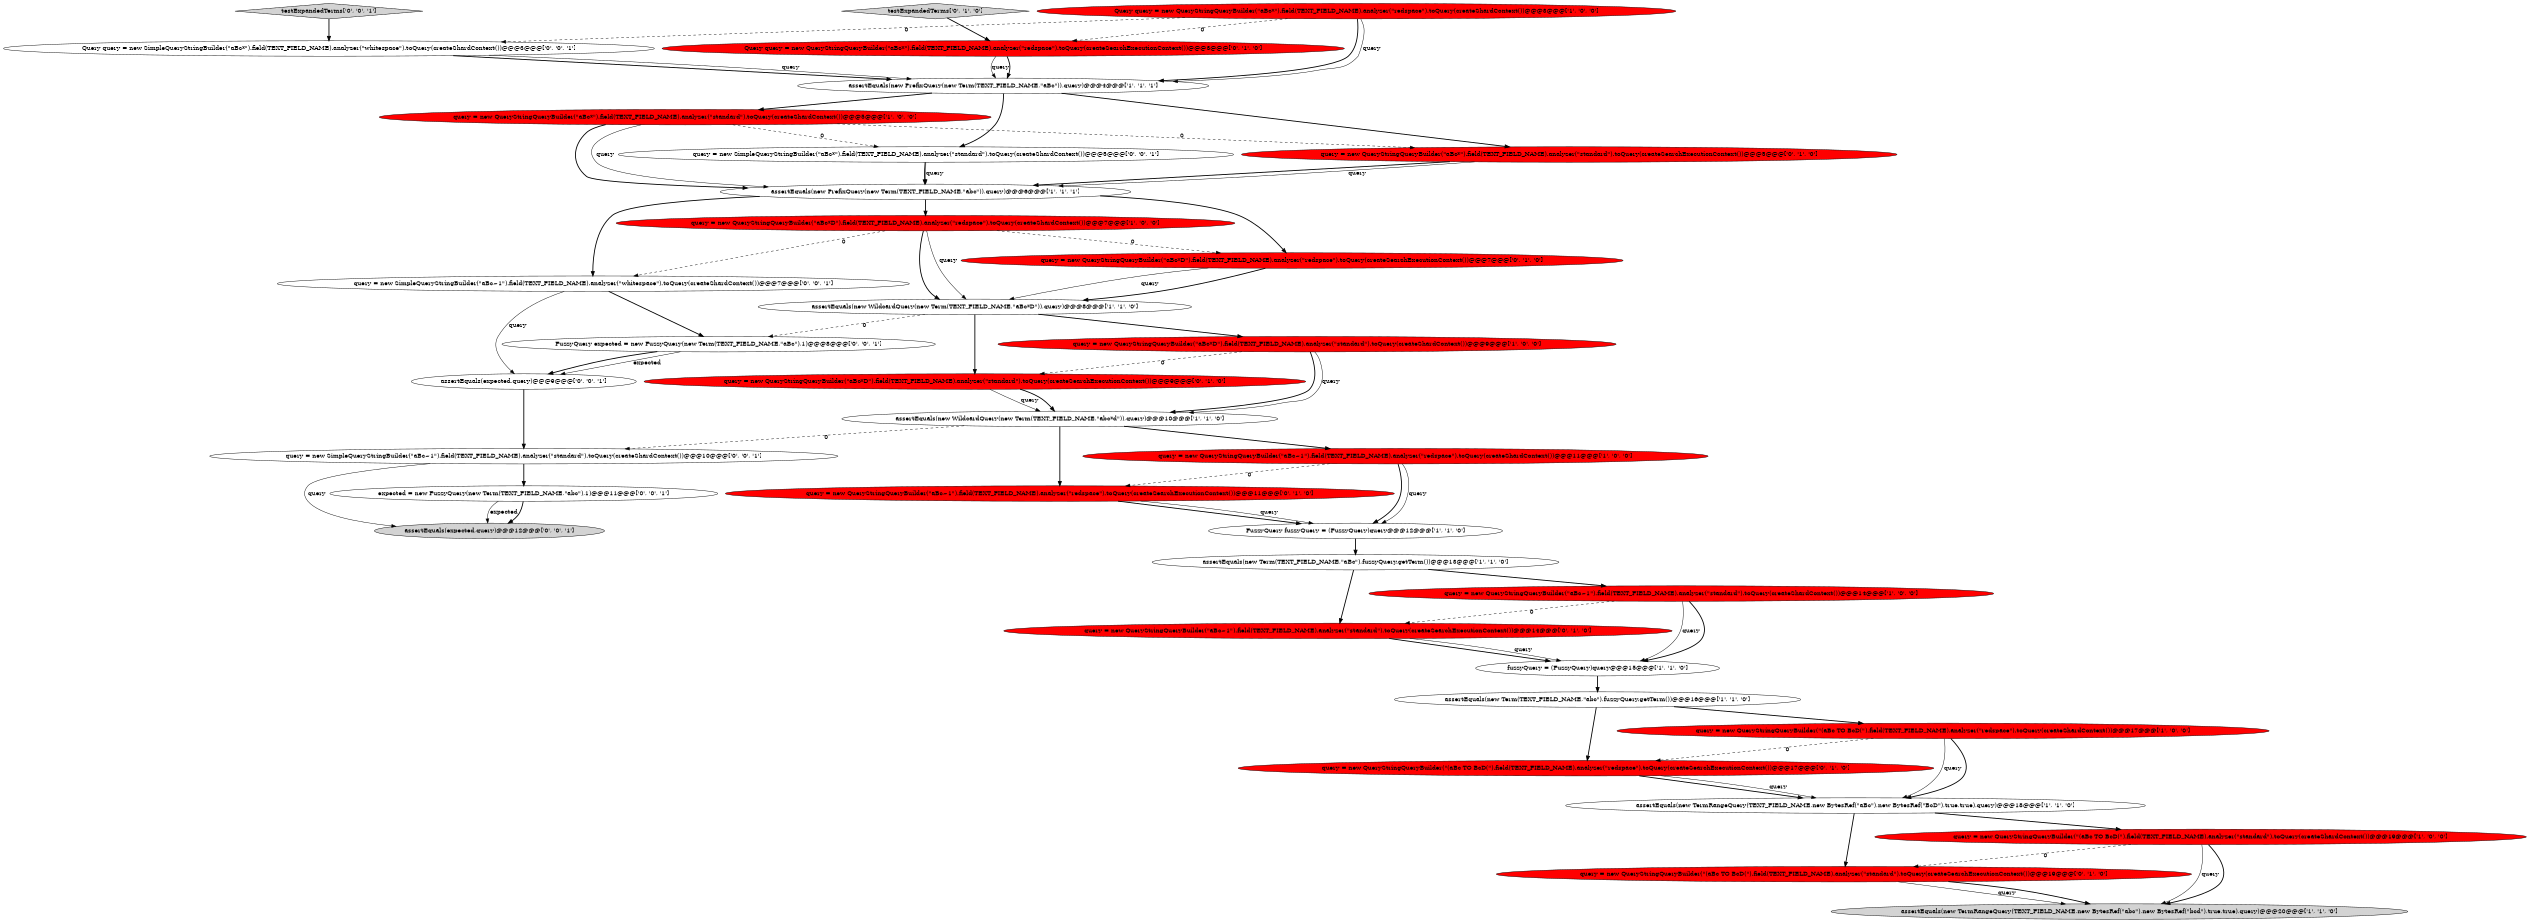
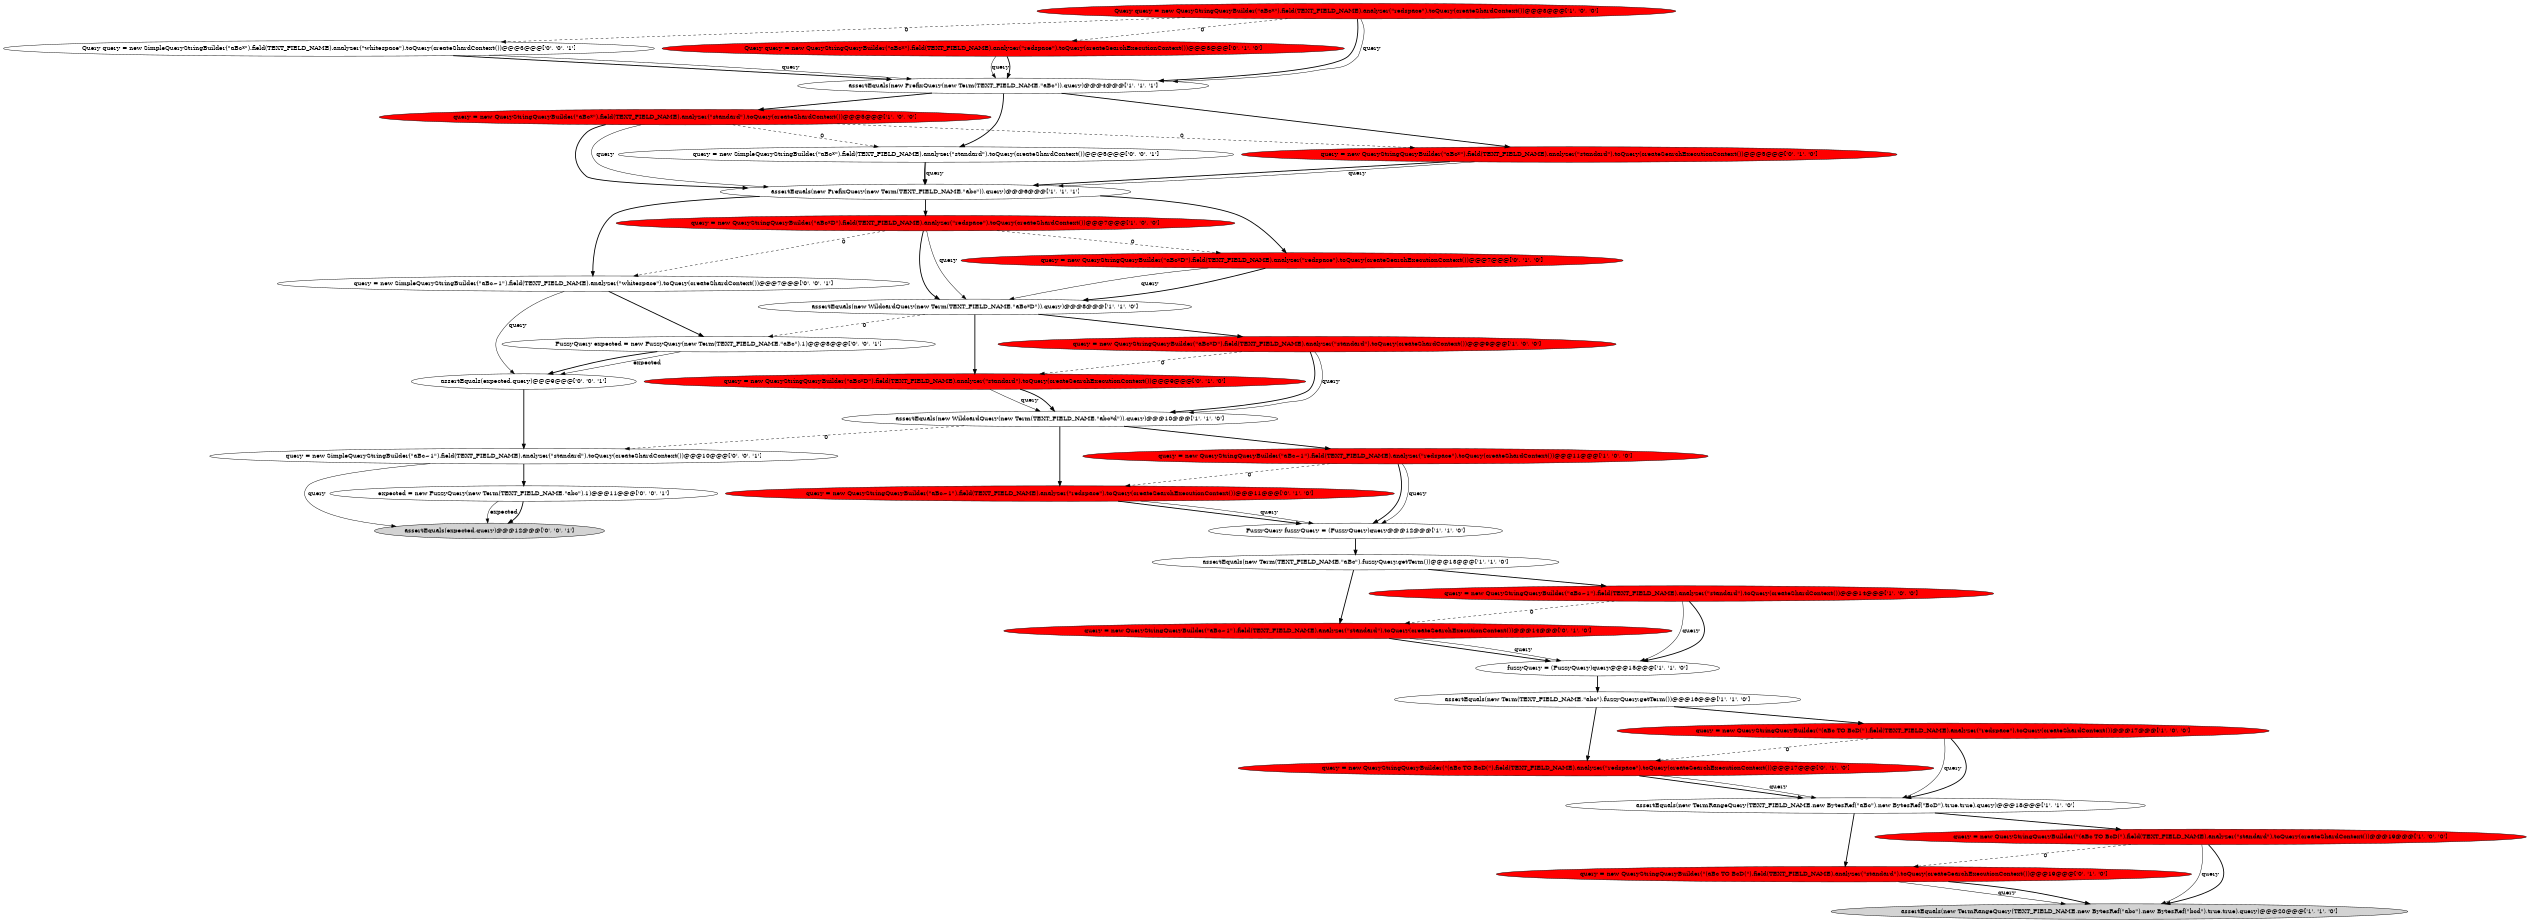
(329, 11) -> none
(935, 11) -> none
